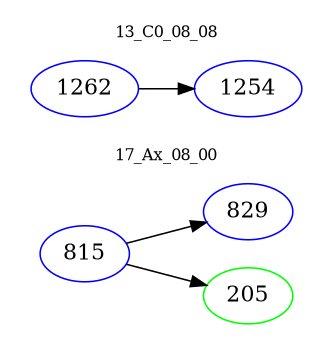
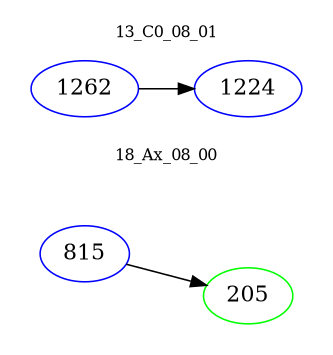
(167, 33) -> (167, 33)
(248, 89) -> (248, 89)
(166, 156) -> (166, 156)
(248, 212) -> none
